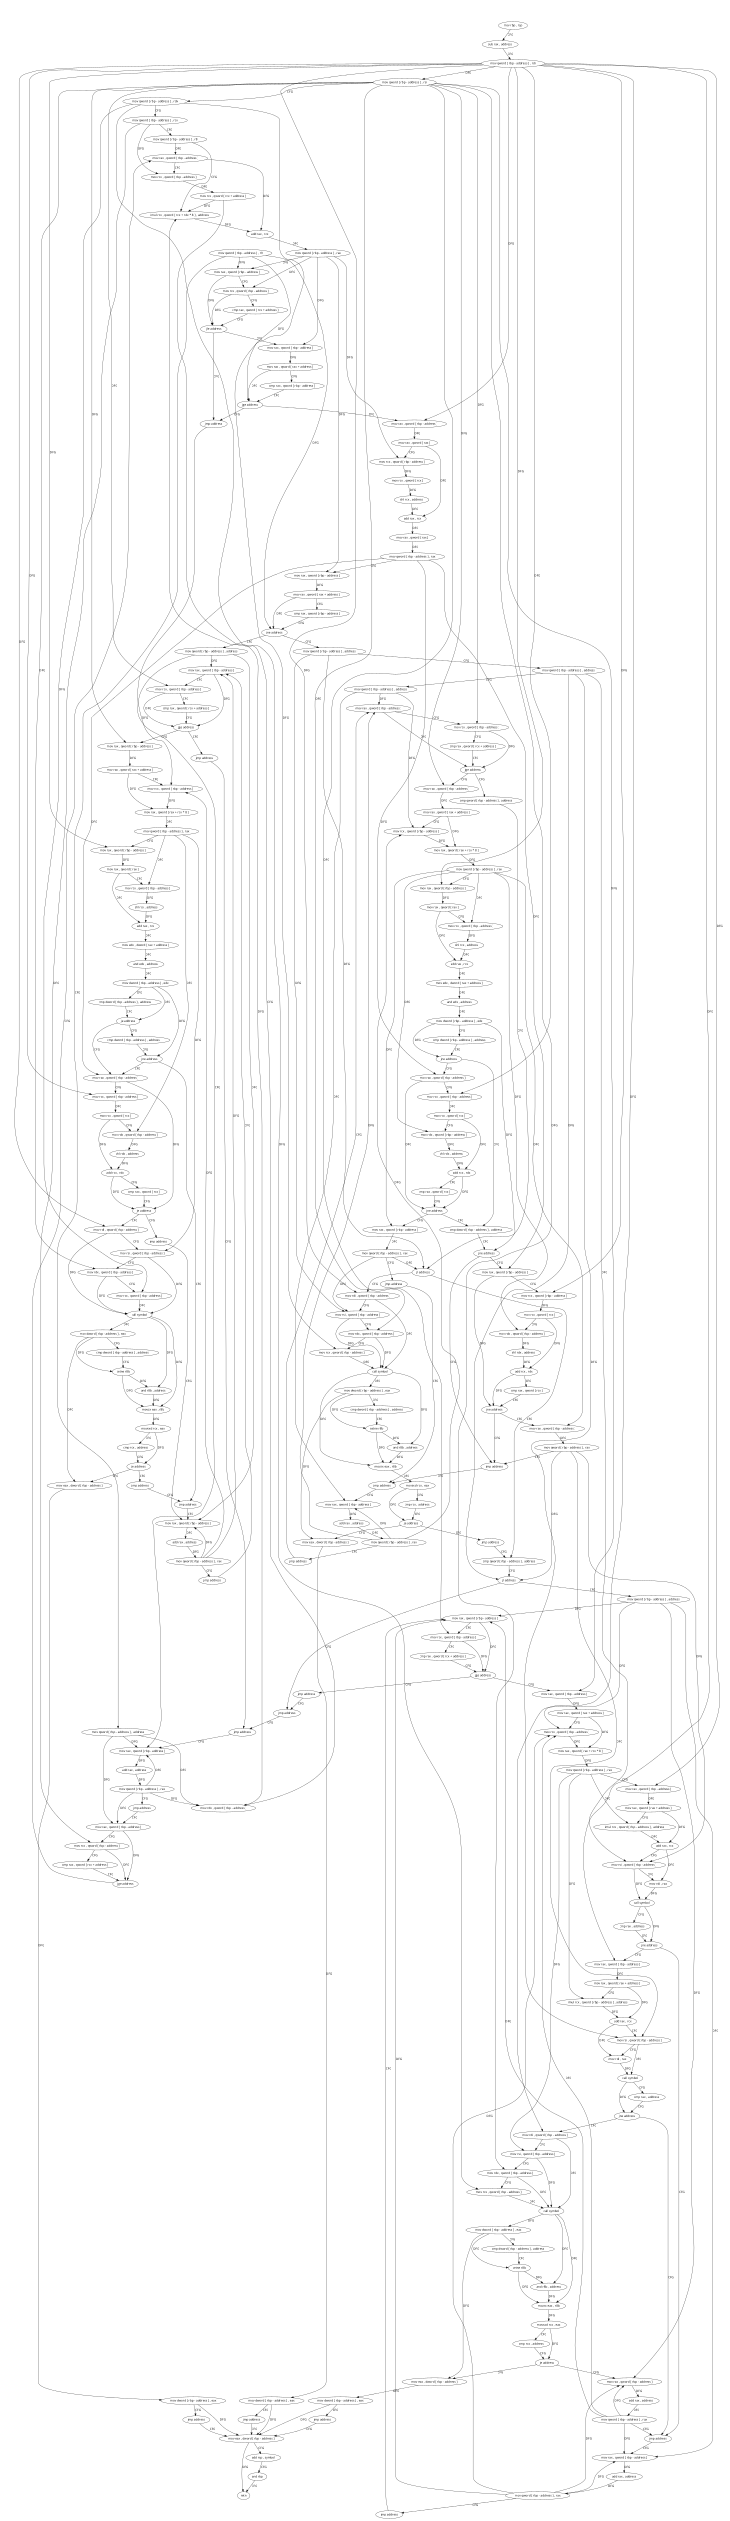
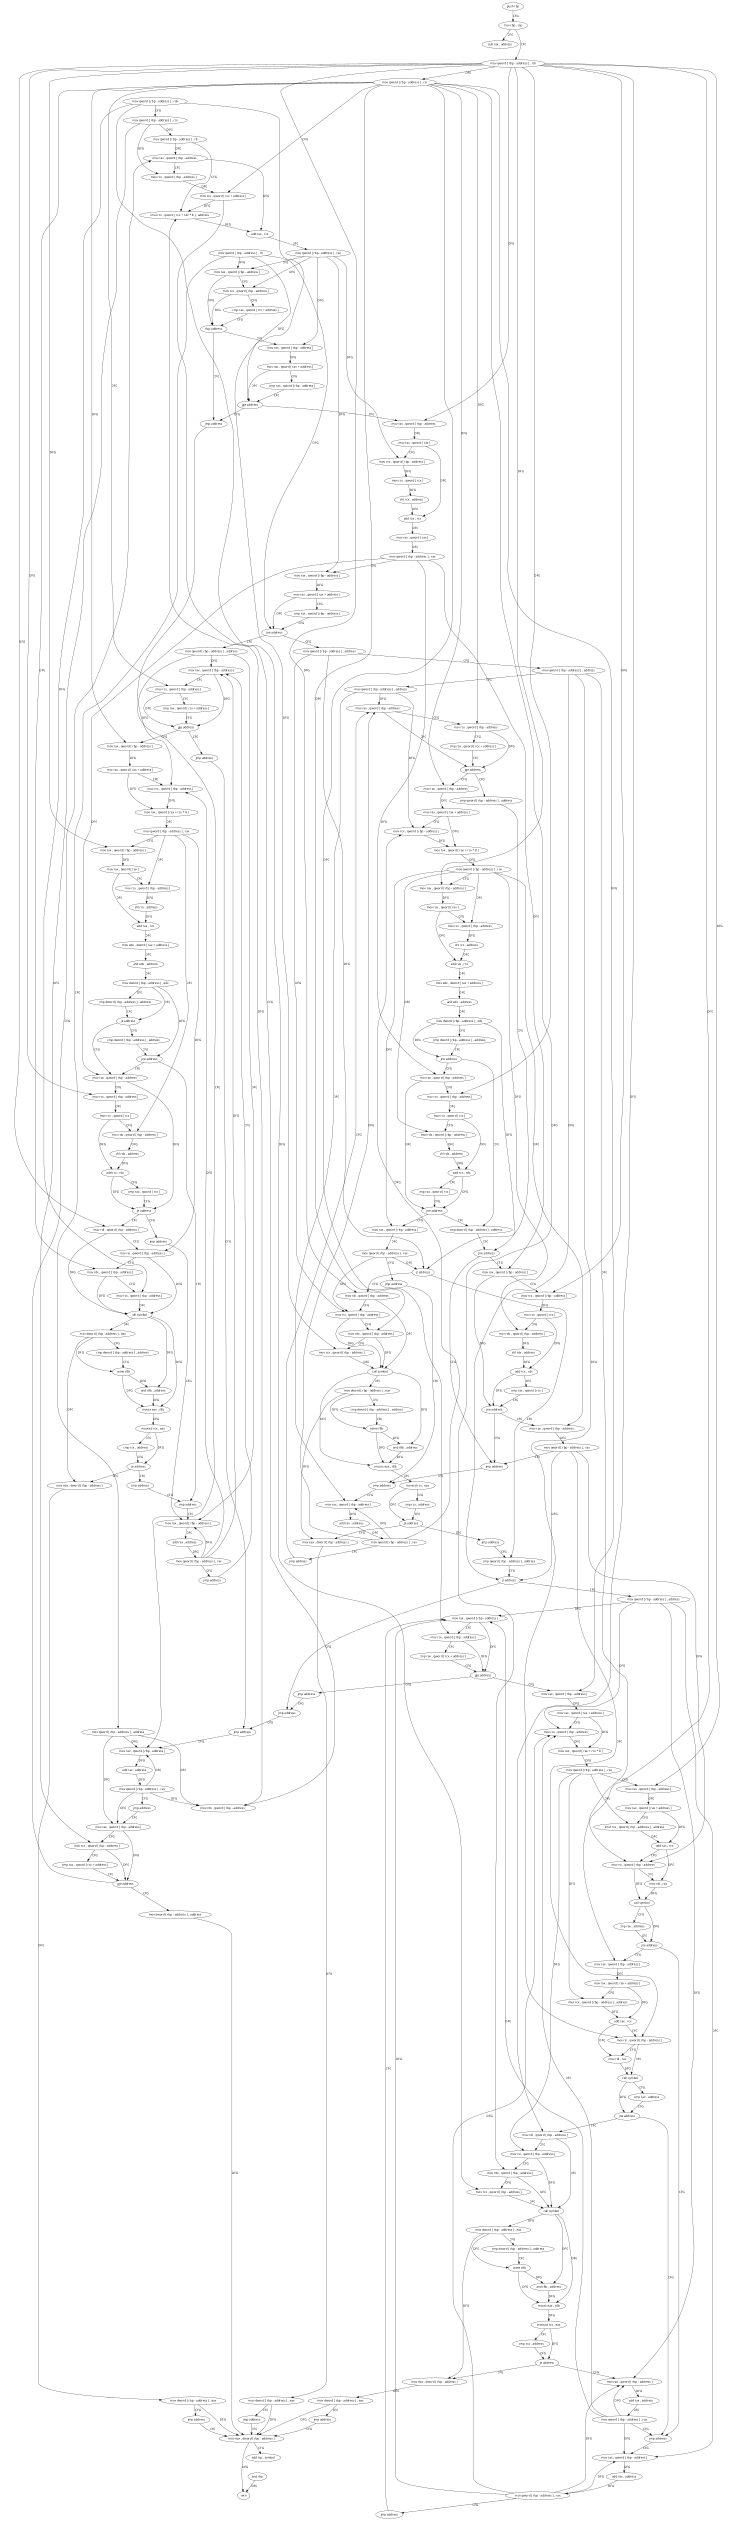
none -> (513, 7)
(506, 53) -> (521, 43)
(286, 91) -> (303, 135)
(170, 130) -> (170, 130)
(214, 329) -> (214, 329)
none -> (175, 1915)
(261, 2466) -> none
(255, 2486) -> (255, 2486)
